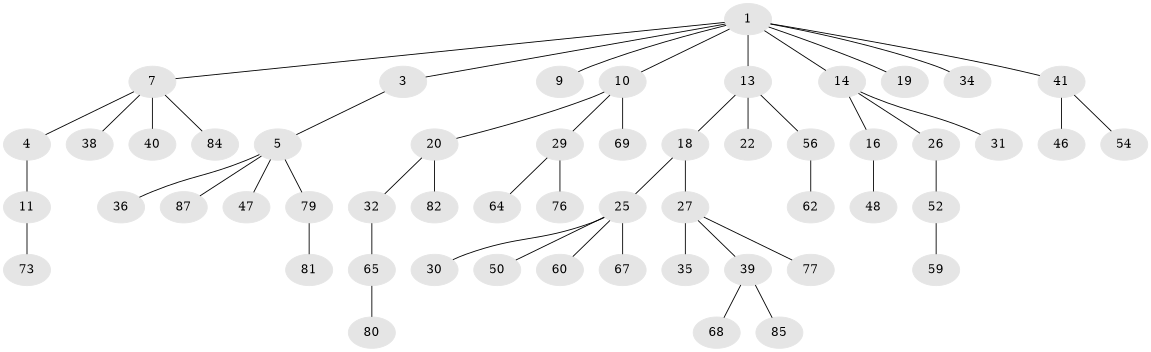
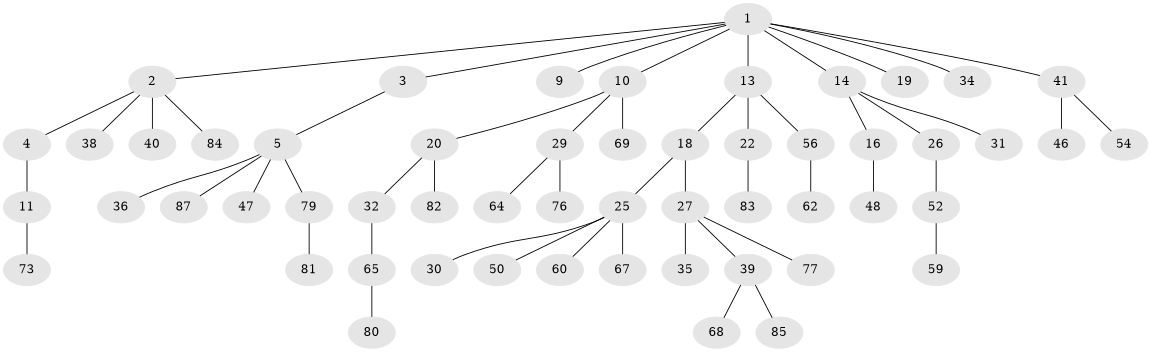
(152, 82) -> (152, 82)
none -> (748, 207)
